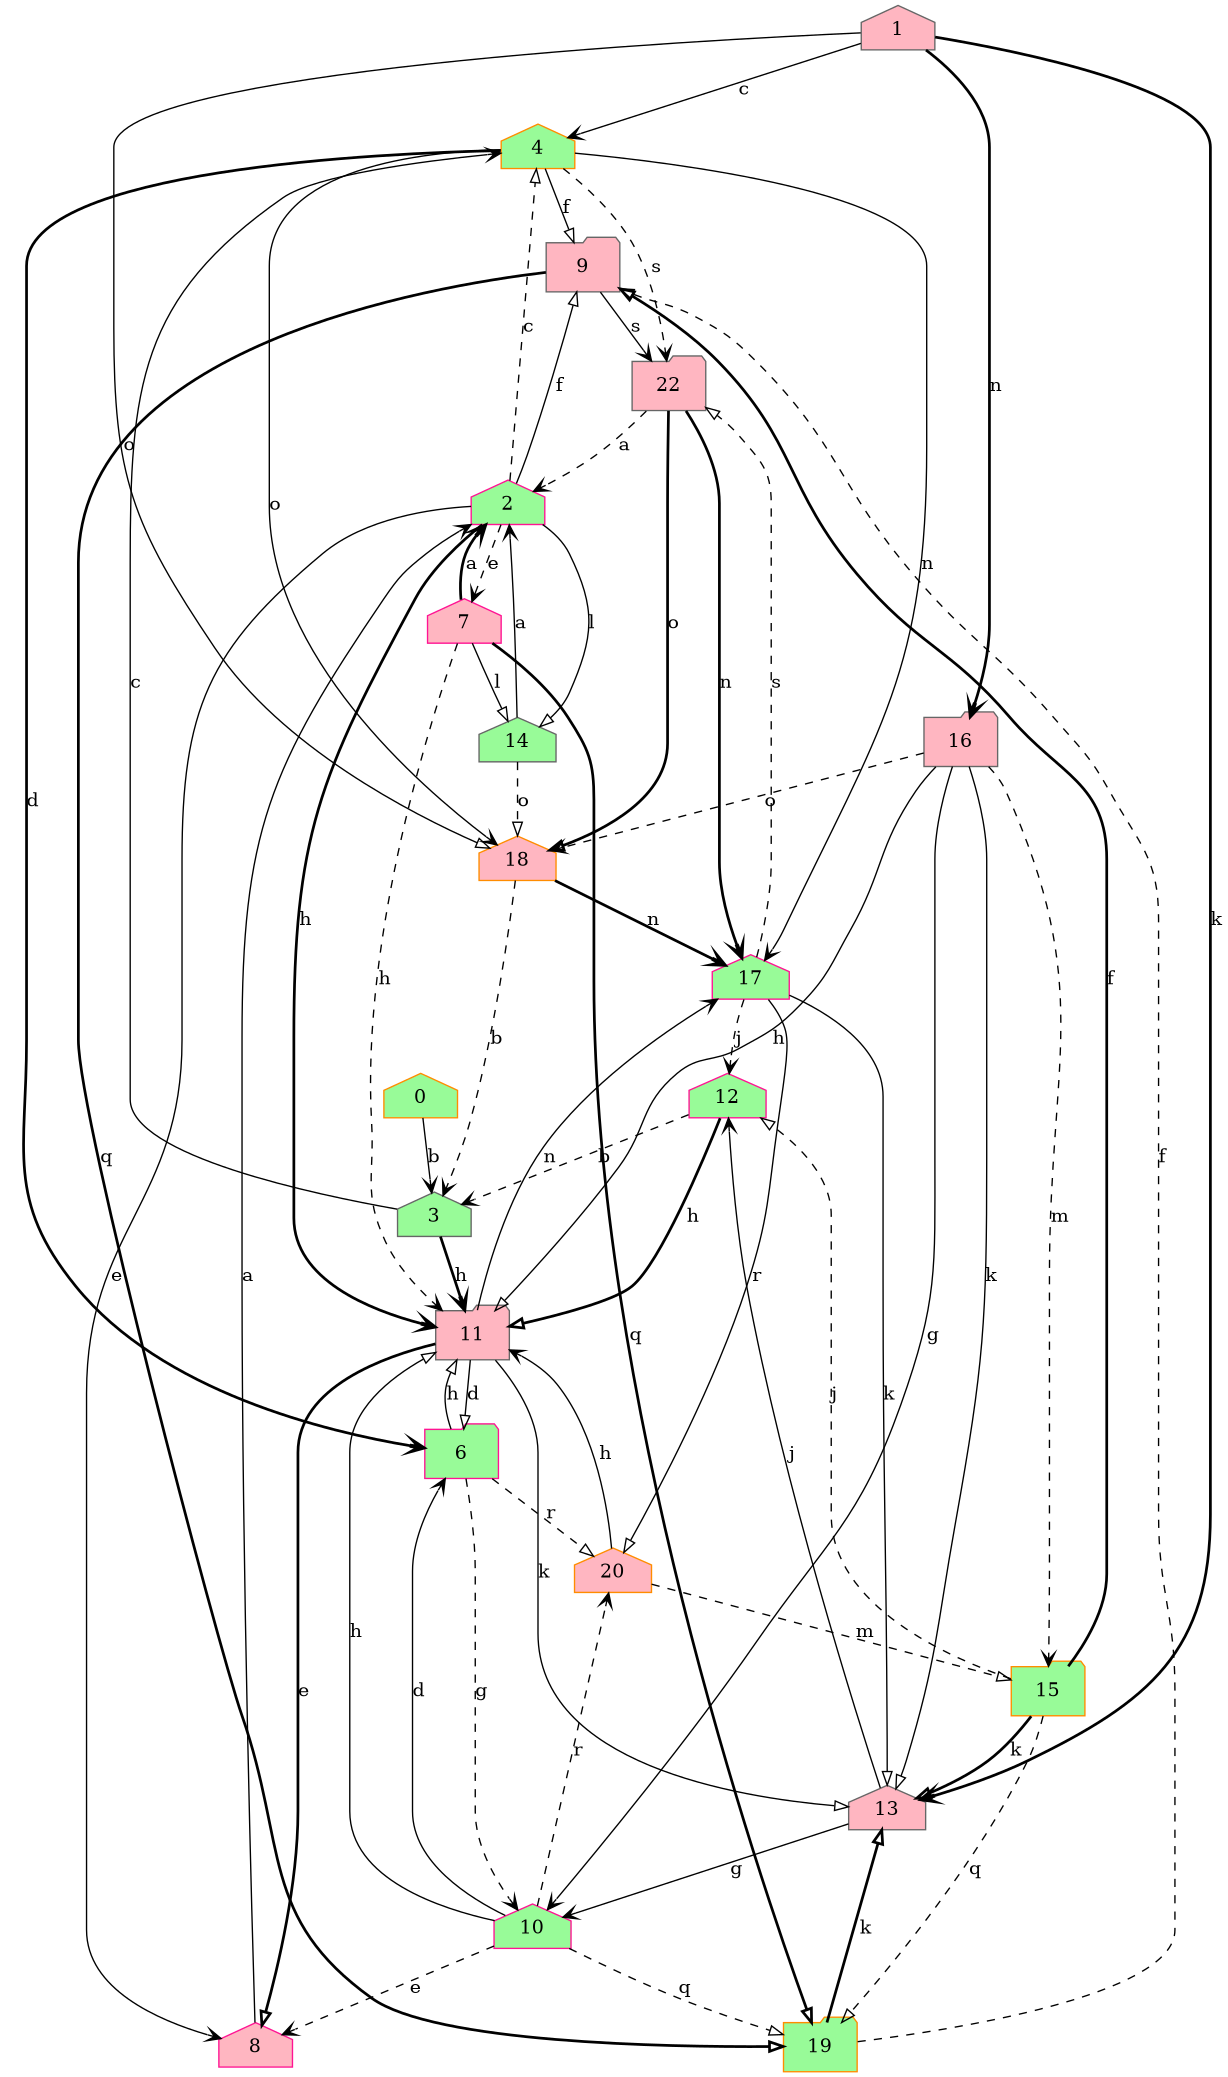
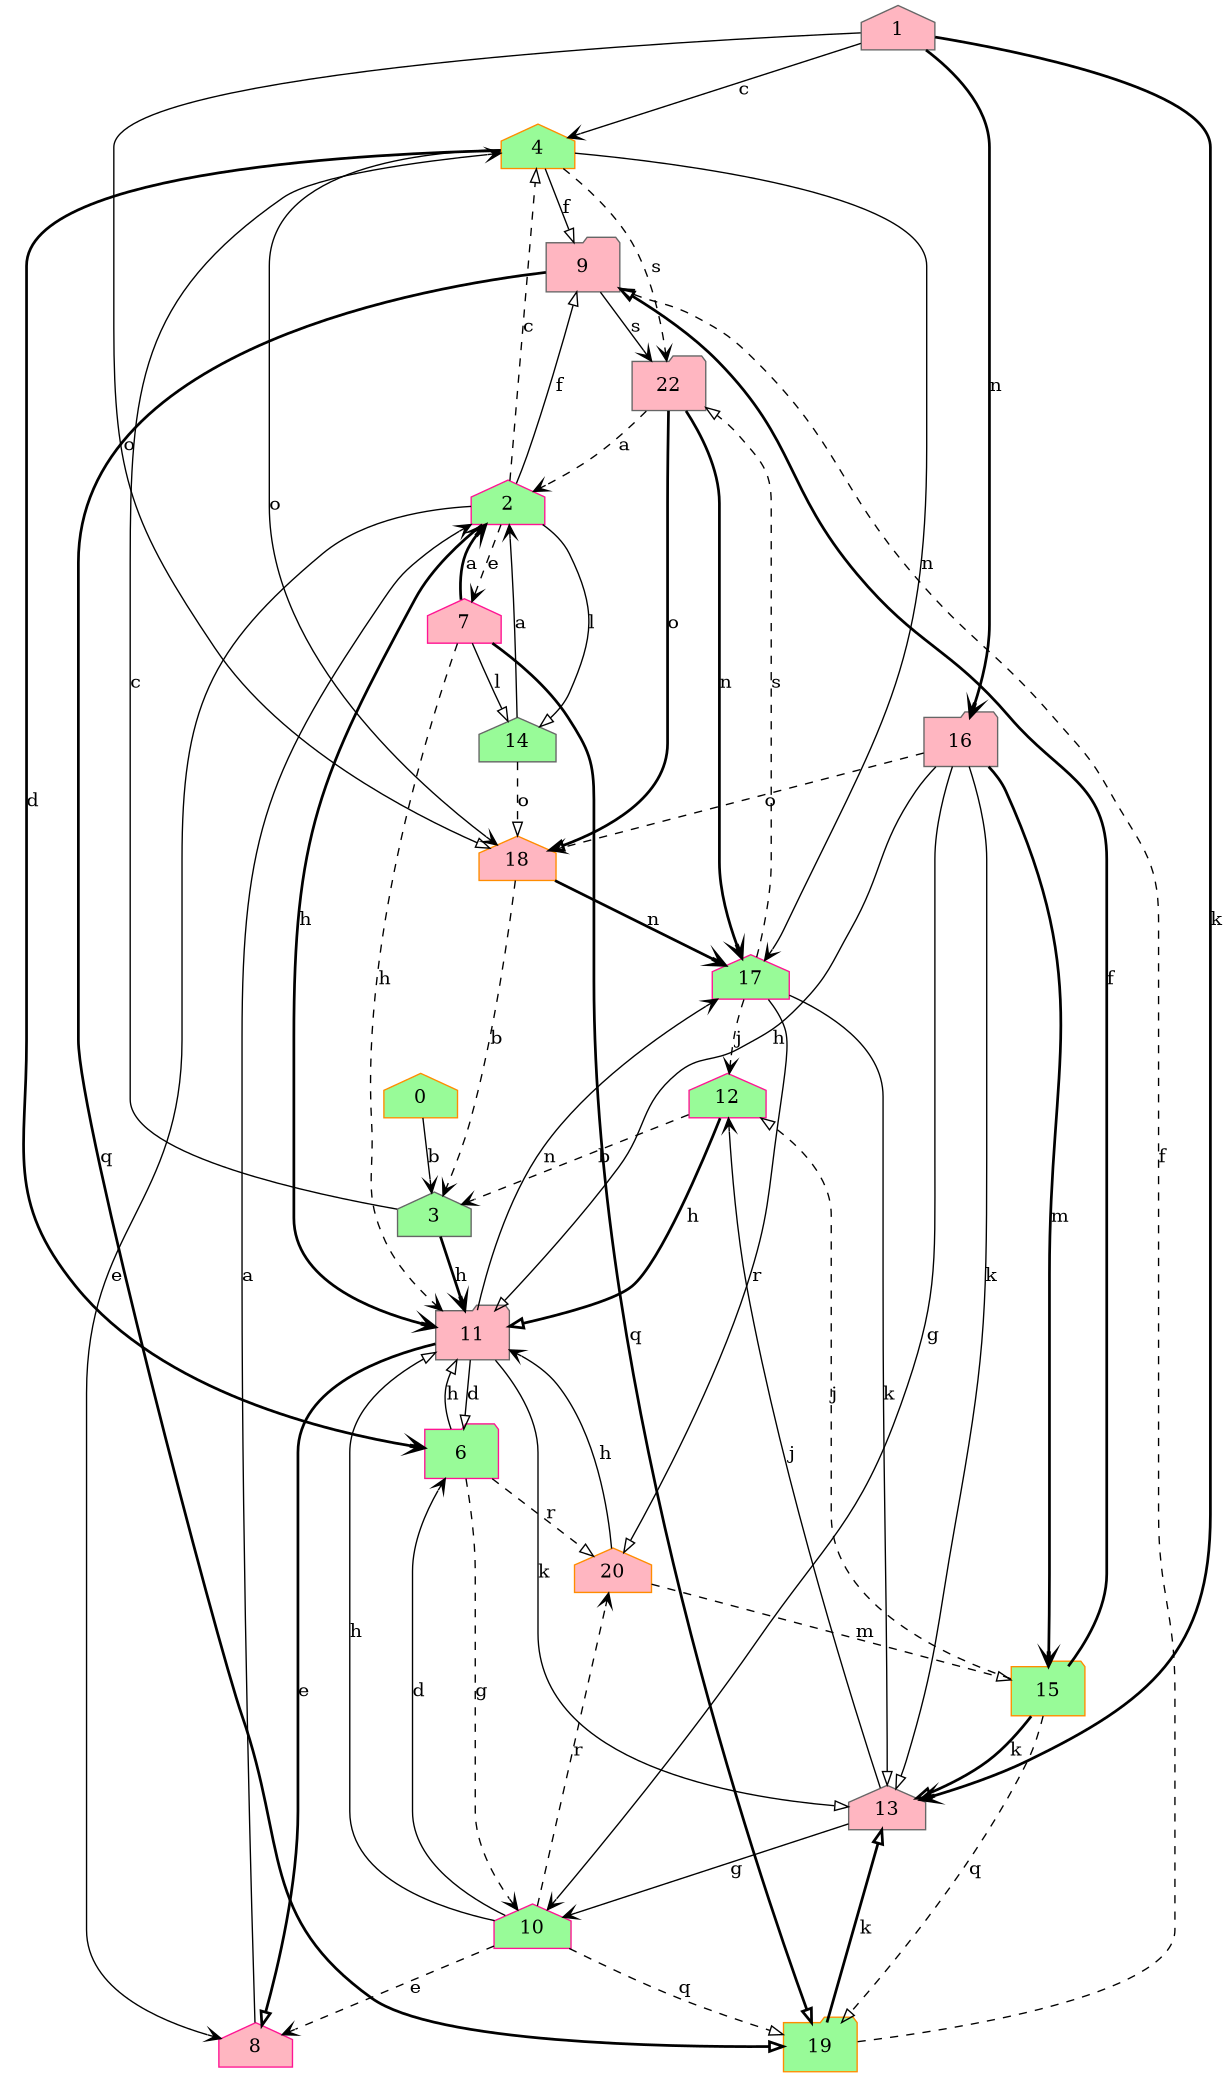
(1051, 1203) -> (1051, 1203)
